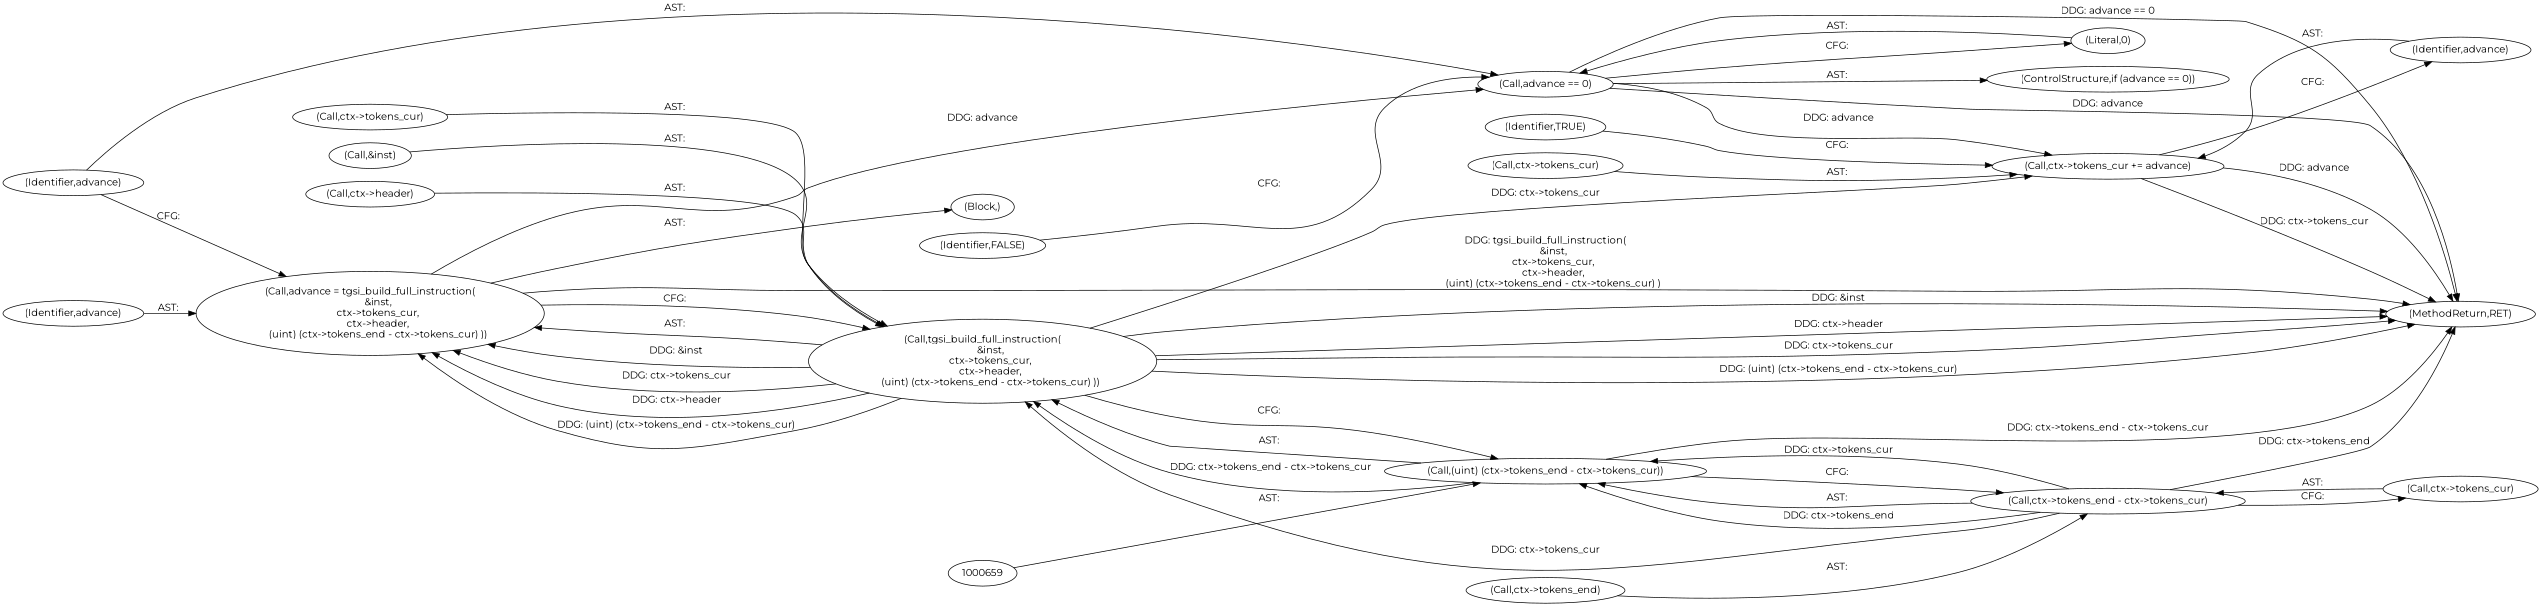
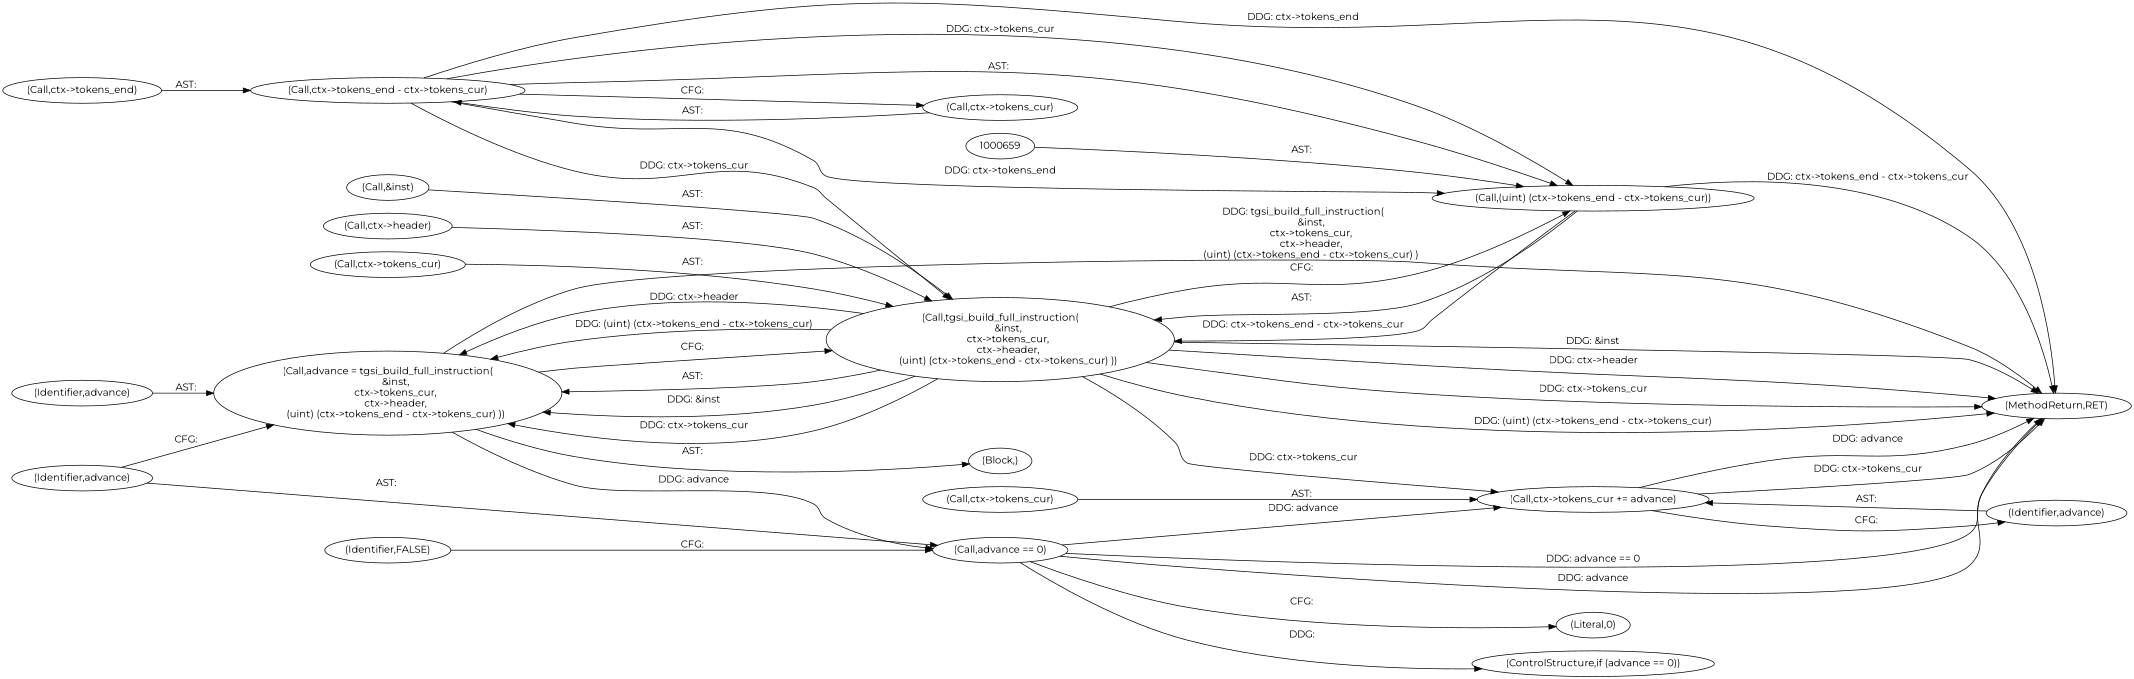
(1827, 33) -> none
(1839, 75) -> (1303, 635)
(1545, 127) -> none
(1844, 483) -> none
